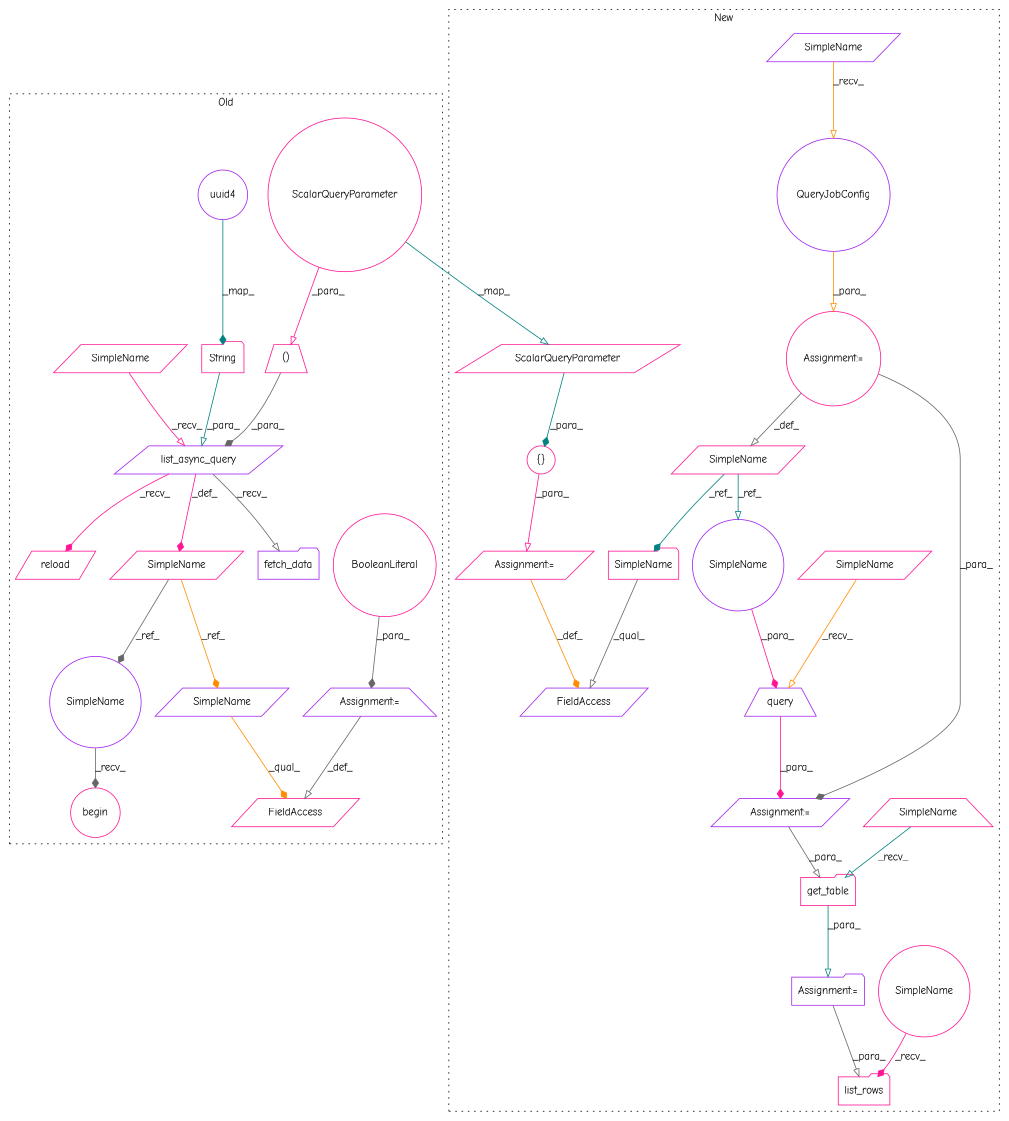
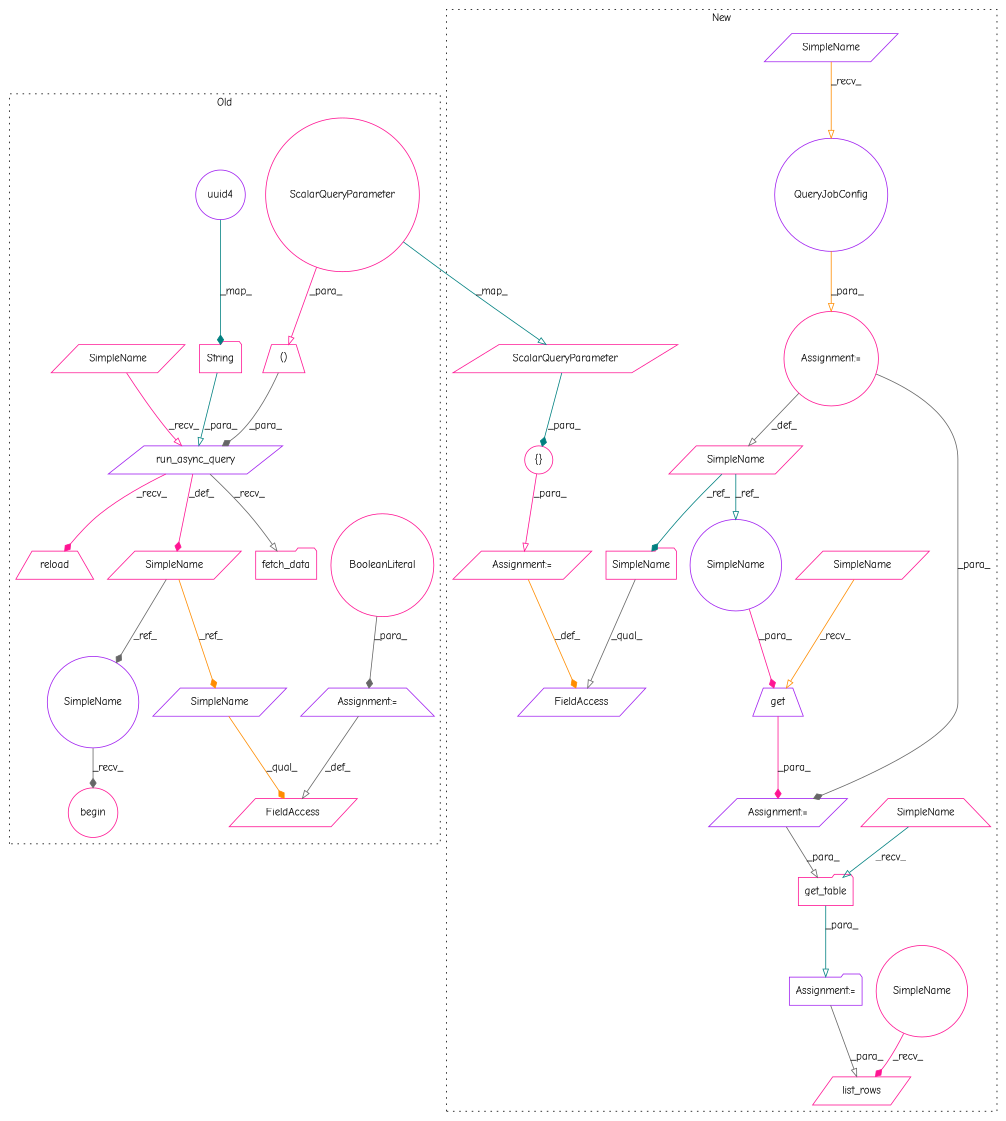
(199, 460) -> (195, 460)
(56, 565) -> (55, 565)
(289, 565) -> (286, 565)
(780, 702) -> (778, 702)
(864, 1091) -> (862, 1091)
